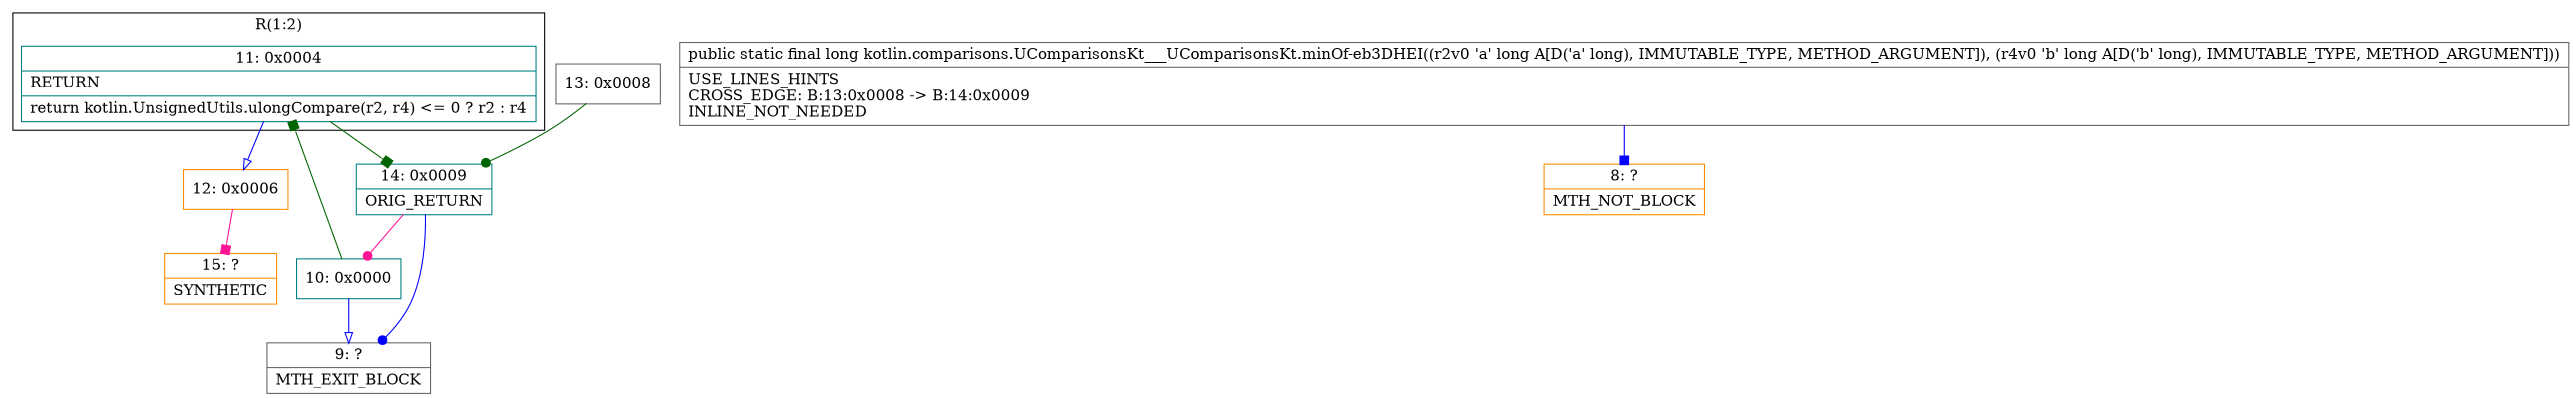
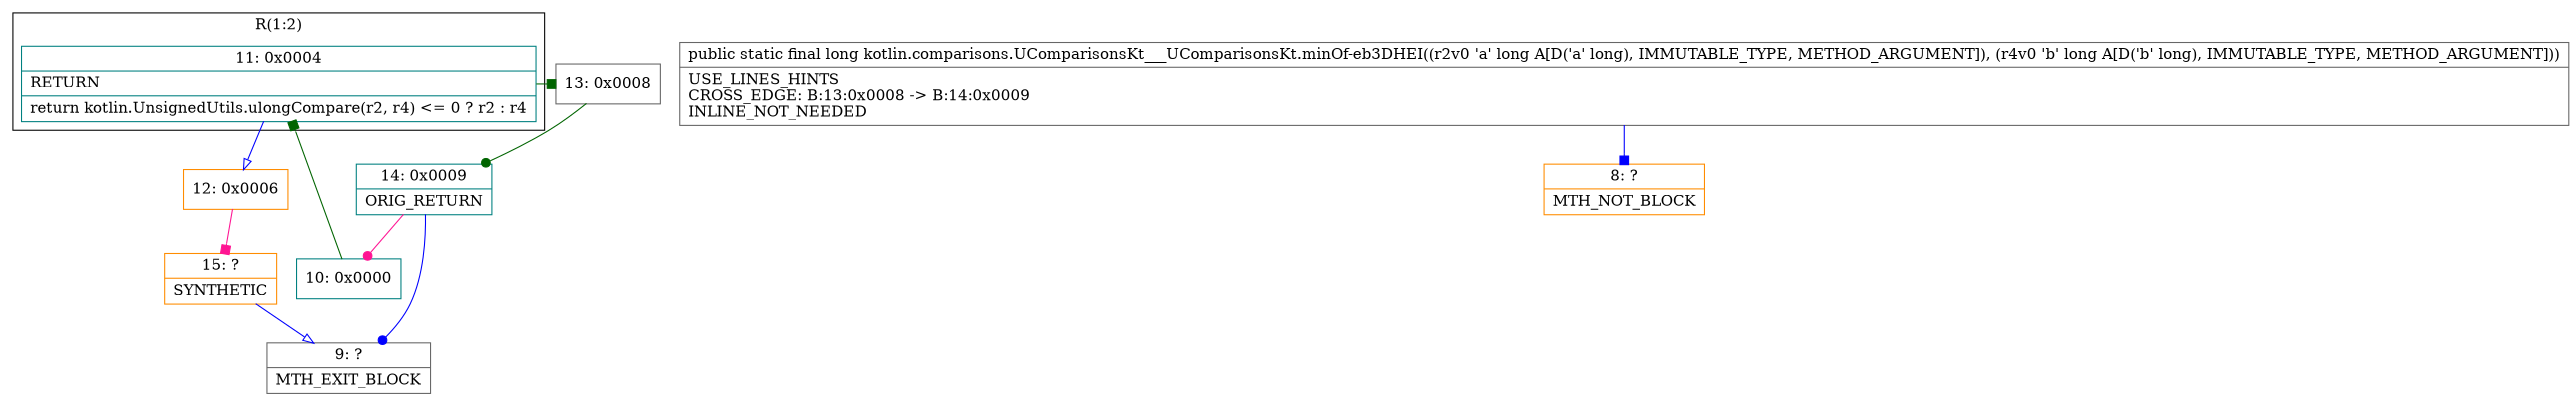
(355, 140) -> (541, 84)
(349, 315) -> (280, 320)
